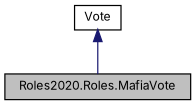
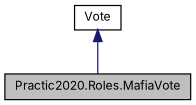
(98, 87) -> (98, 87)
